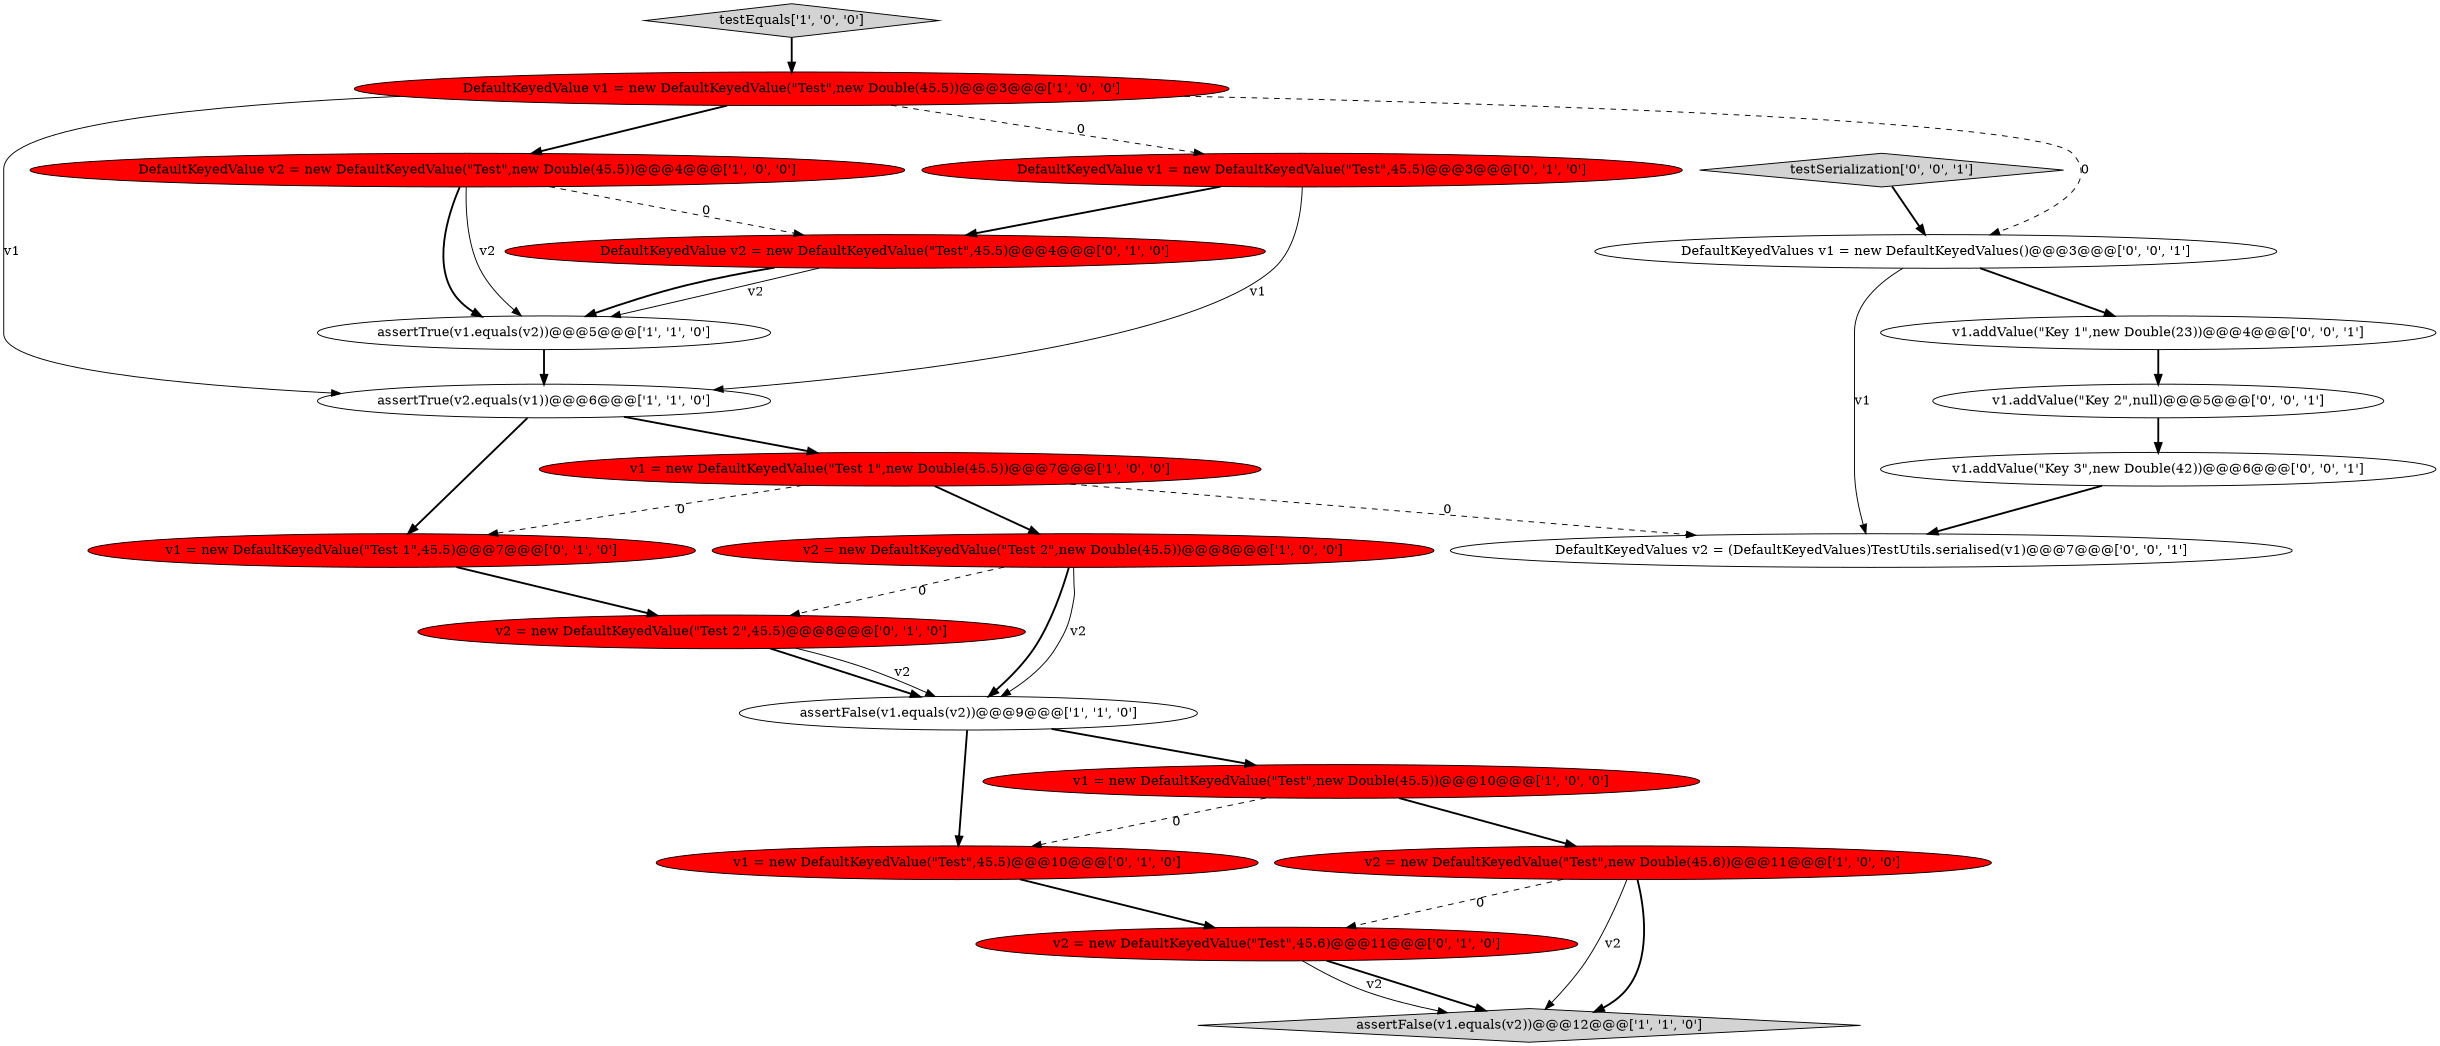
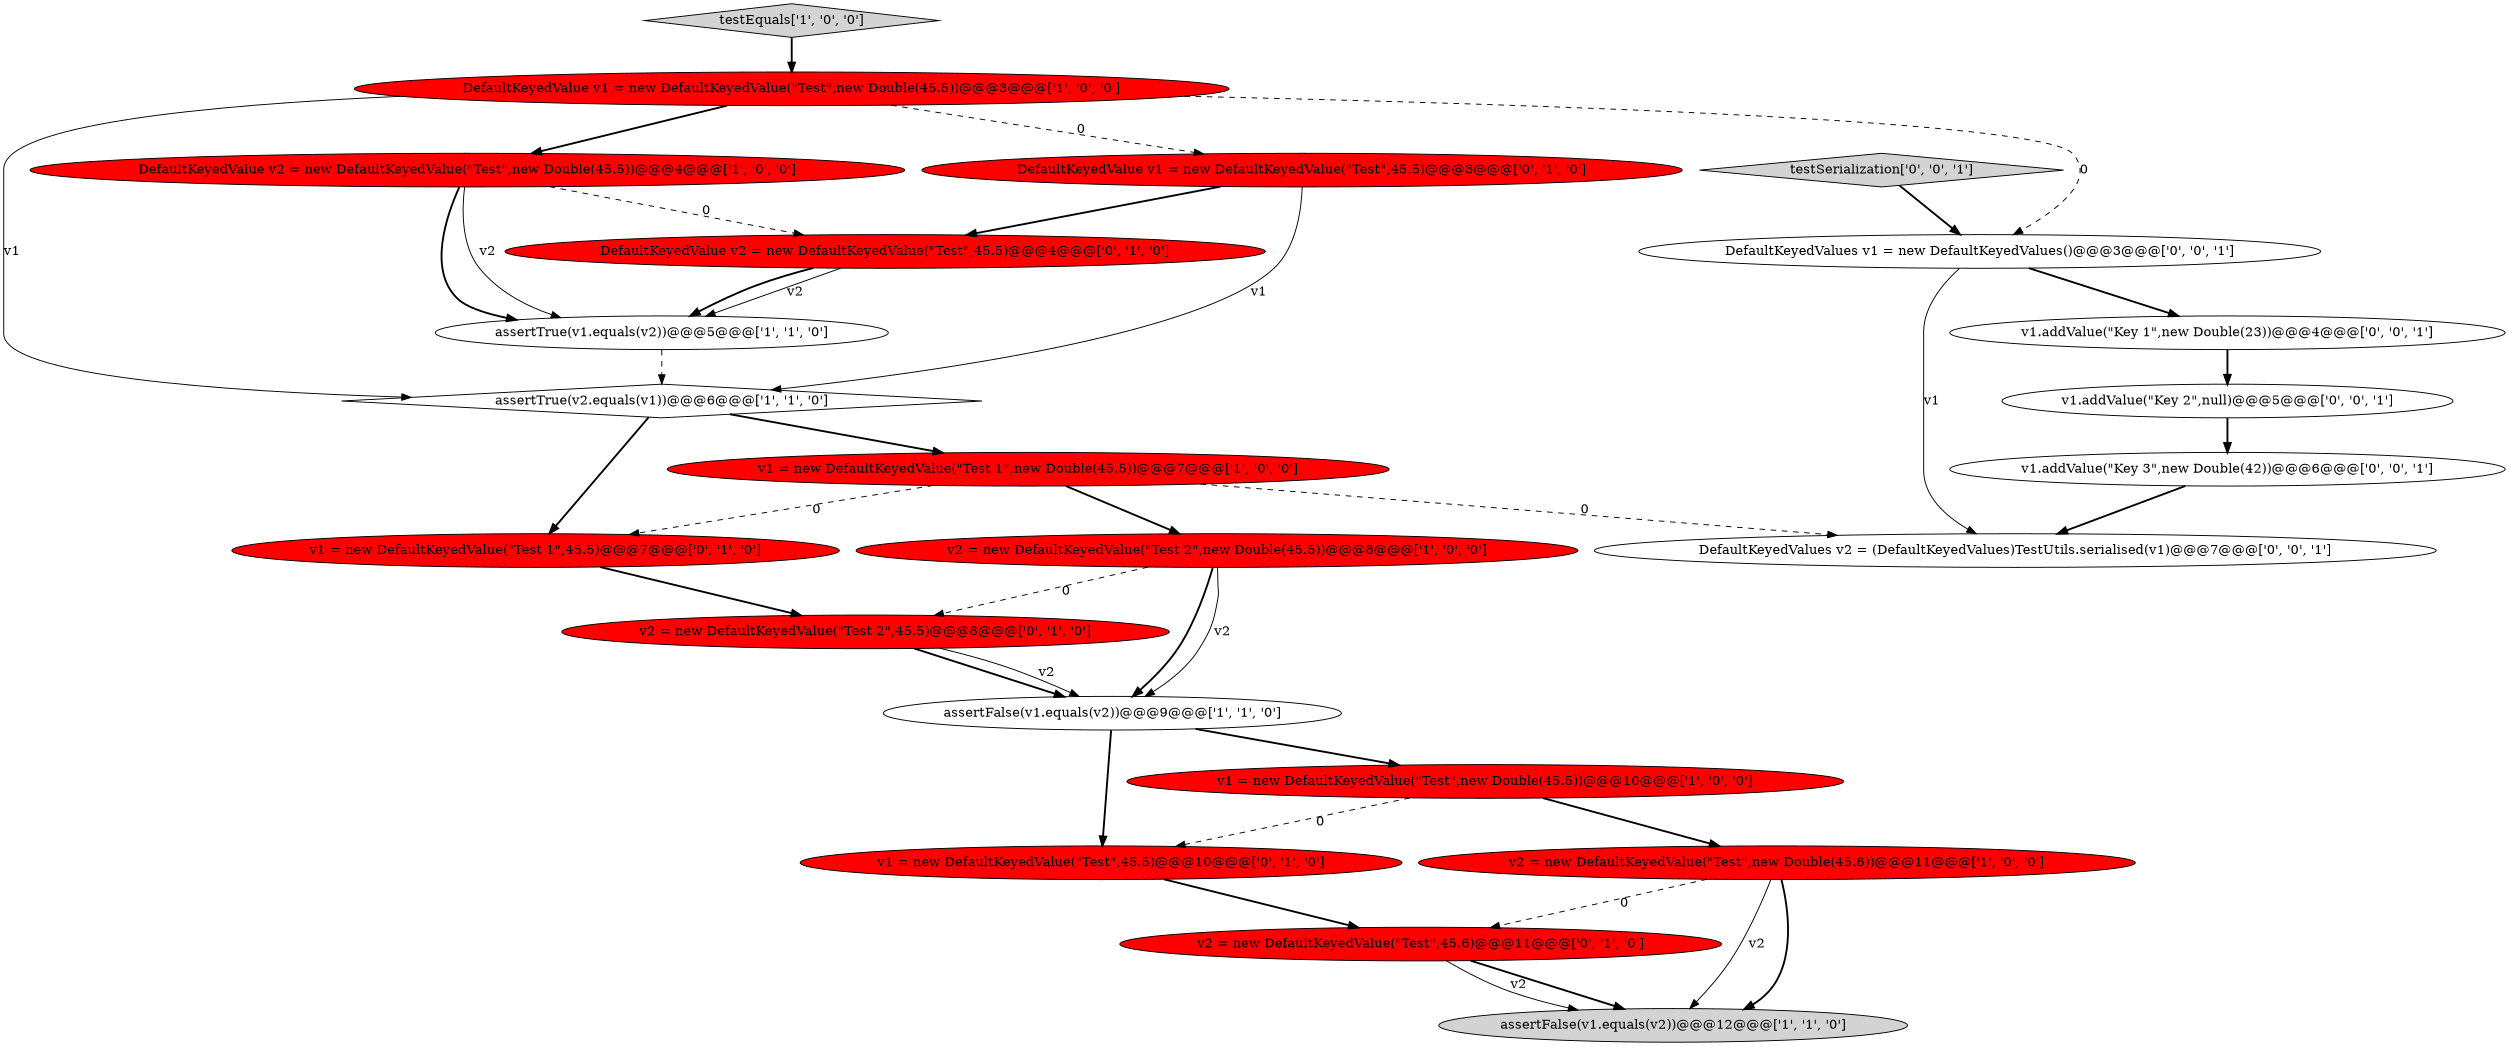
(544, 362) -> (662, 362)
(544, 401) -> (662, 401)
(1529, 1025) -> (1673, 1025)
